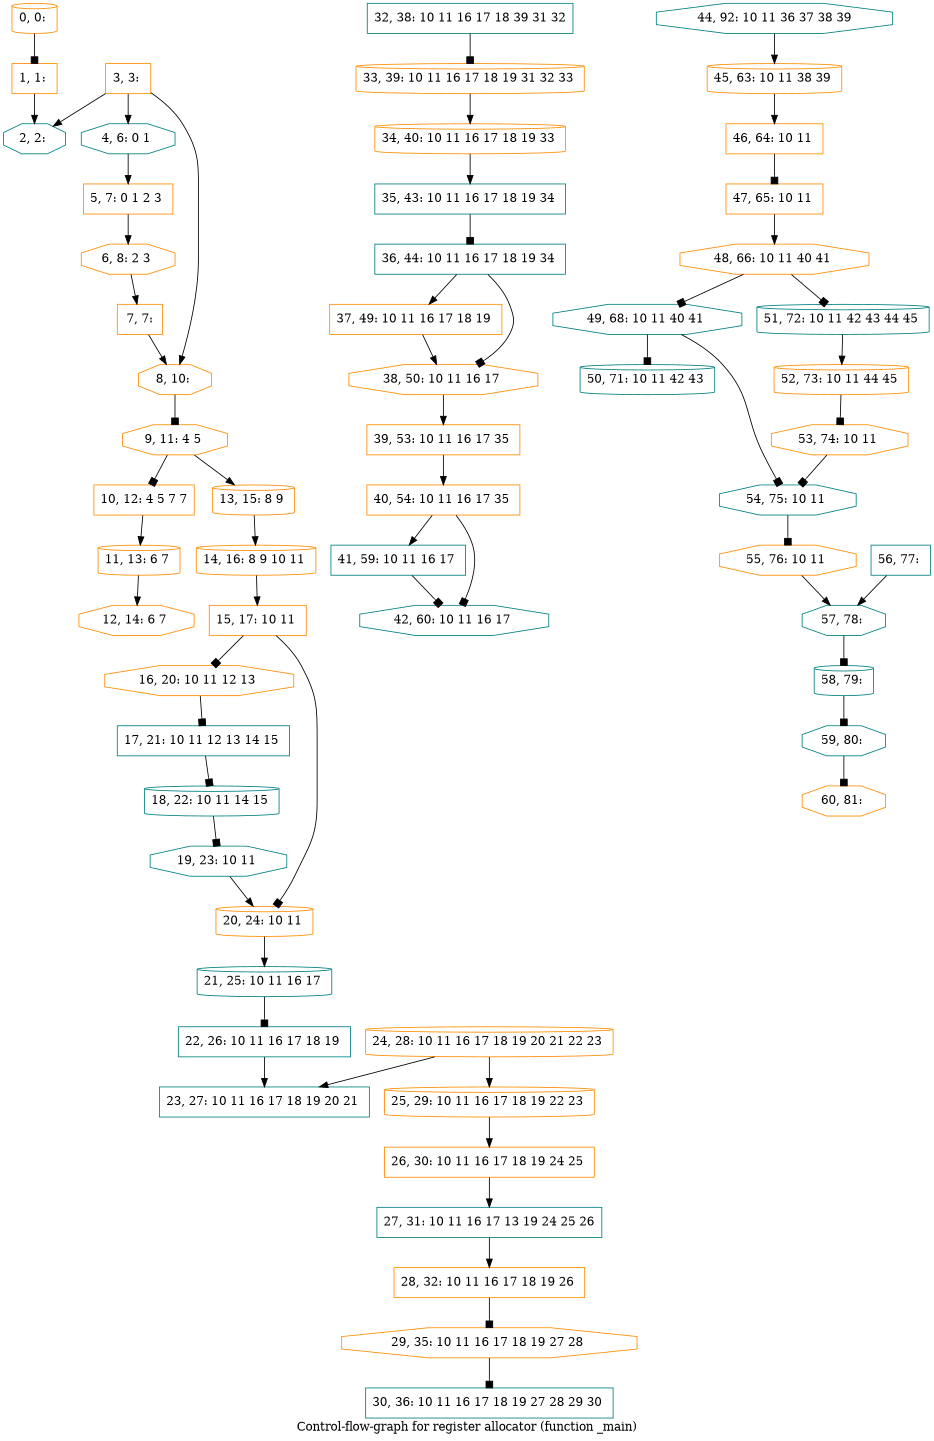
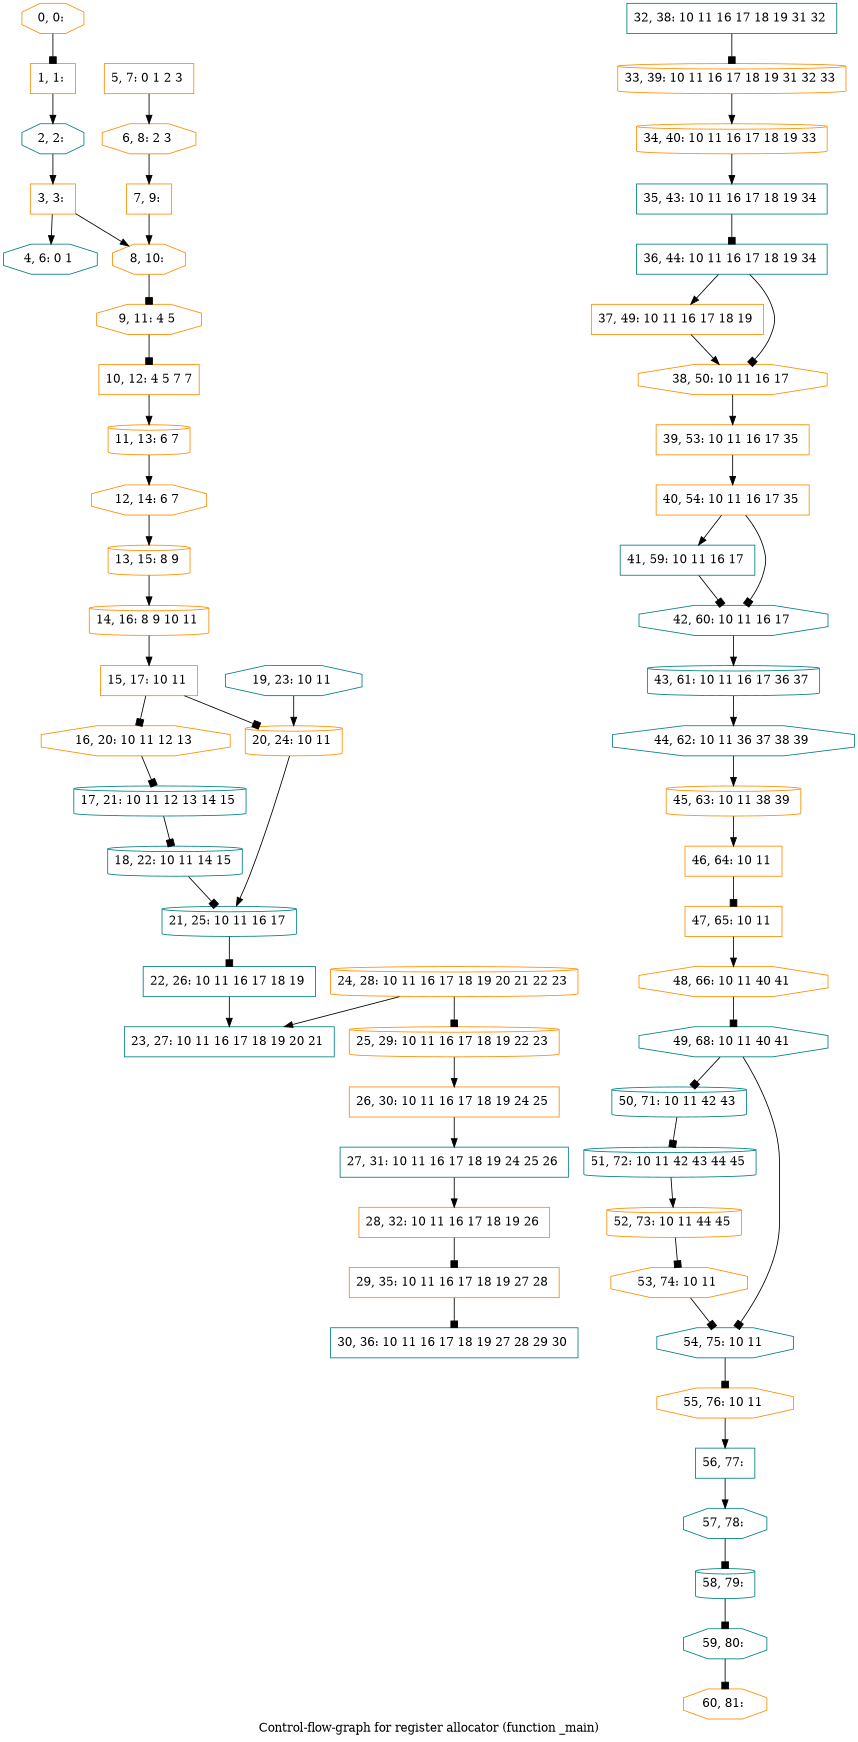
(35, 18) -> (53, 18)
(470, 18) -> (732, 18)
(774, 18) -> (734, 741)
(83, 108) -> (53, 165)
(128, 165) -> none
(806, 287) -> (675, 1128)
(140, 319) -> (149, 199)
(211, 467) -> (149, 526)
(813, 587) -> (725, 1429)
none -> (734, 681)
(203, 741) -> (160, 801)
(215, 827) -> (199, 888)
(489, 1068) -> (454, 1008)
(489, 1222) -> (454, 1162)
(489, 1343) -> (454, 1283)
